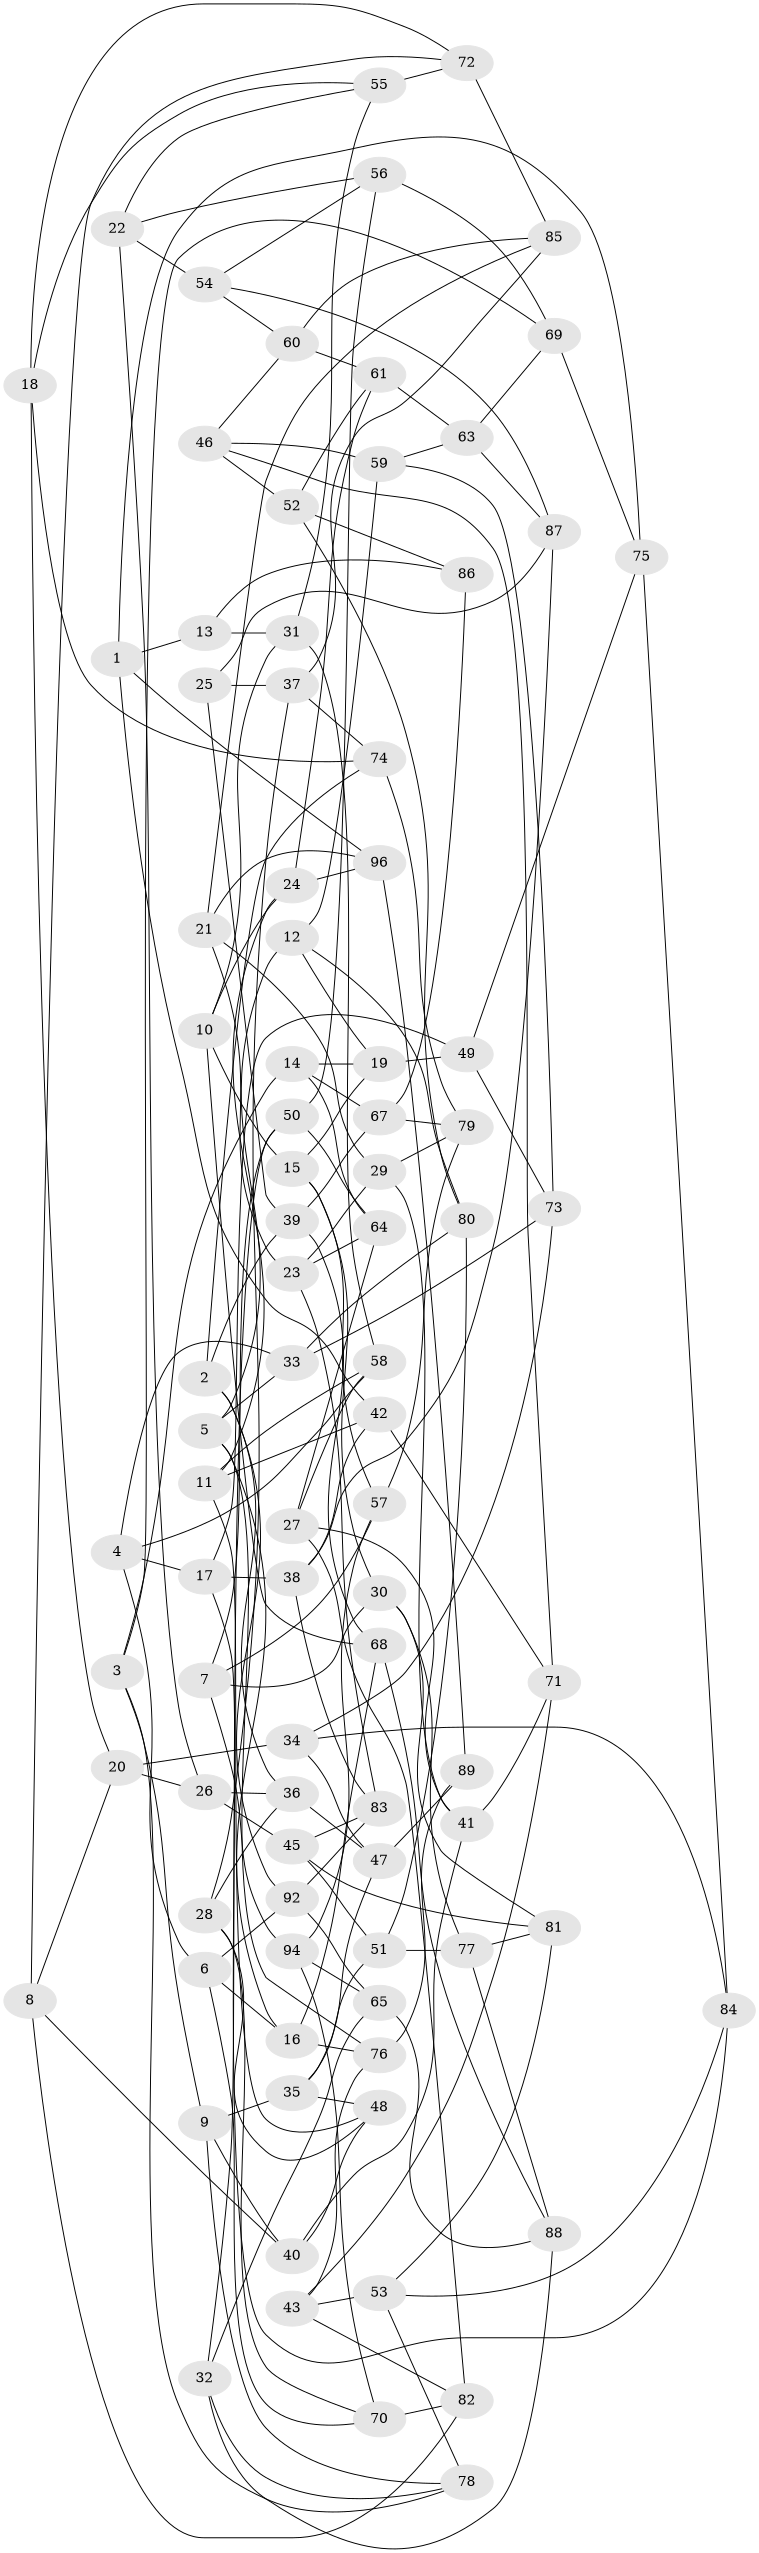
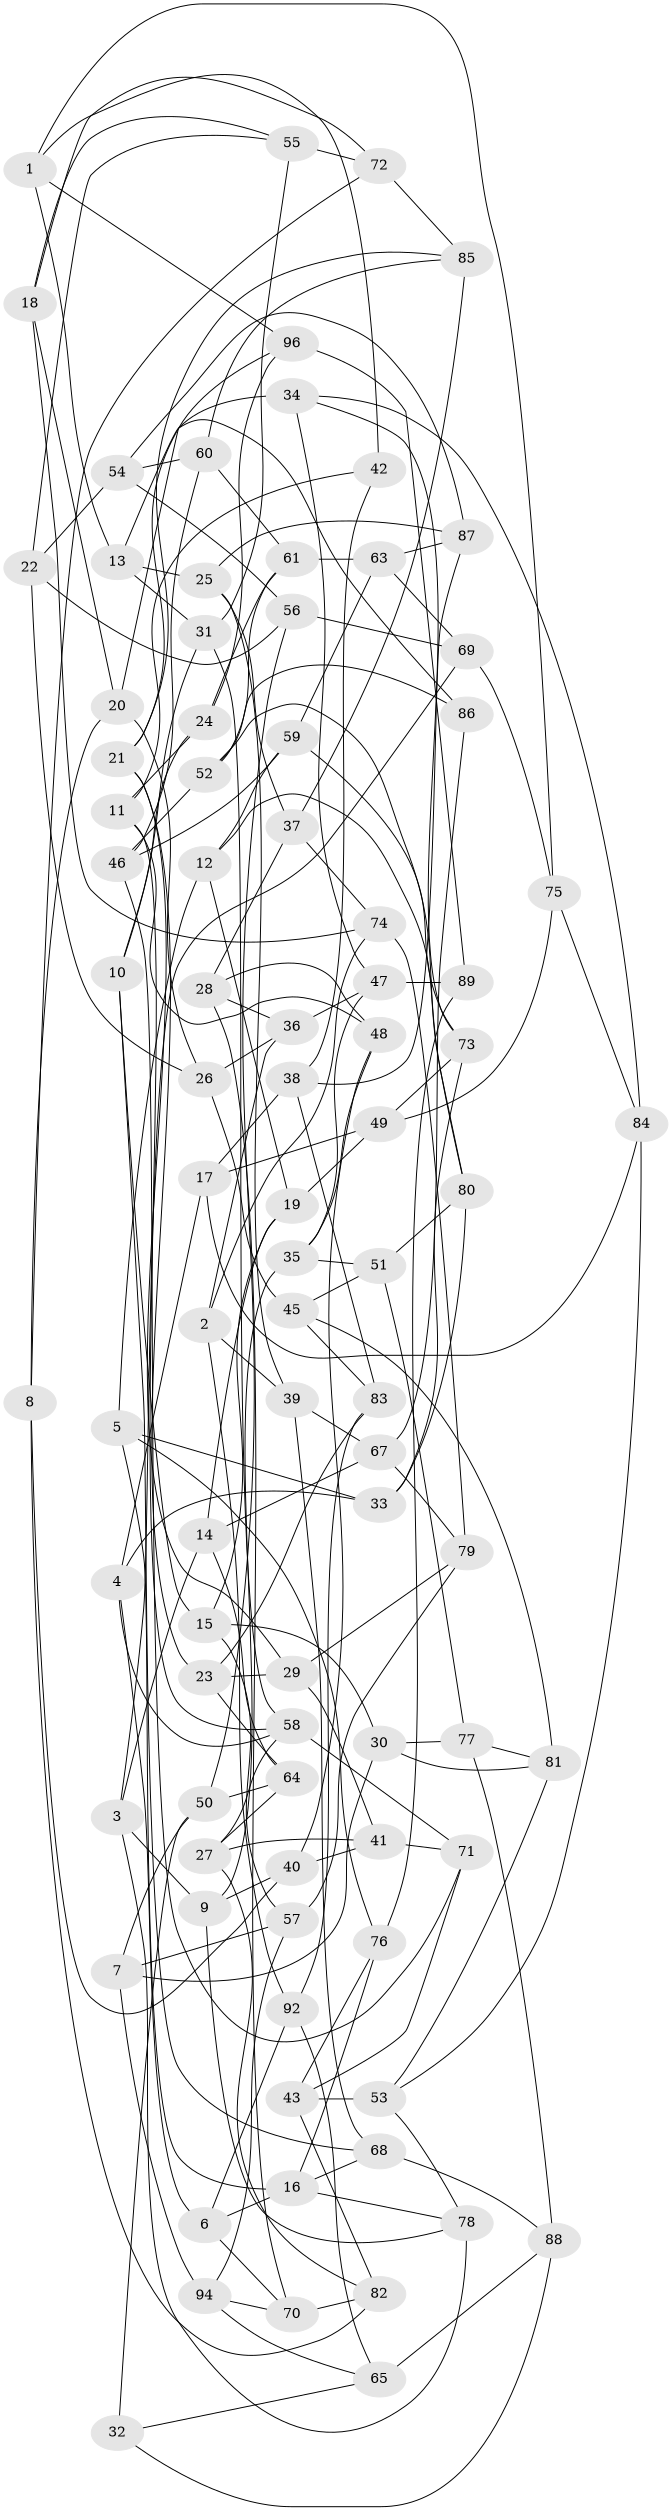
none -> (161, 571)
(467, 1549) -> (380, 1789)
(303, 2492) -> (380, 2206)
